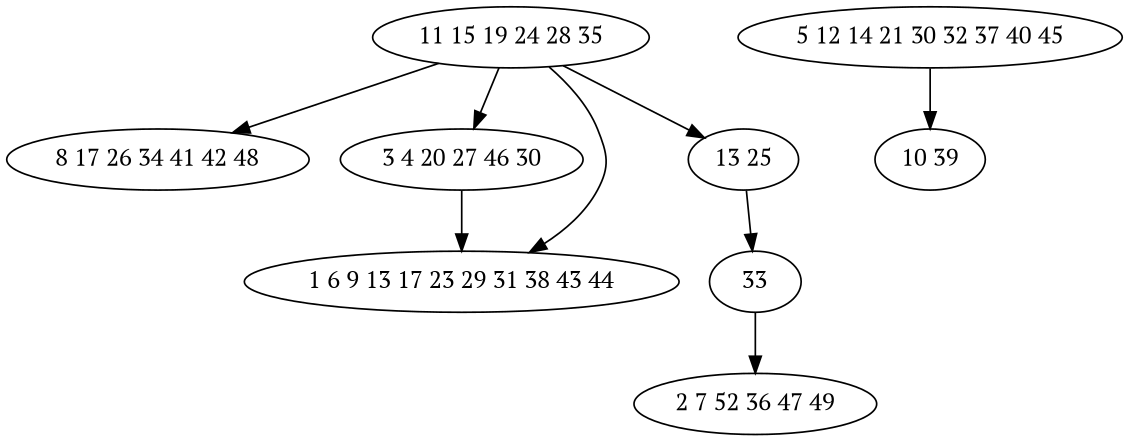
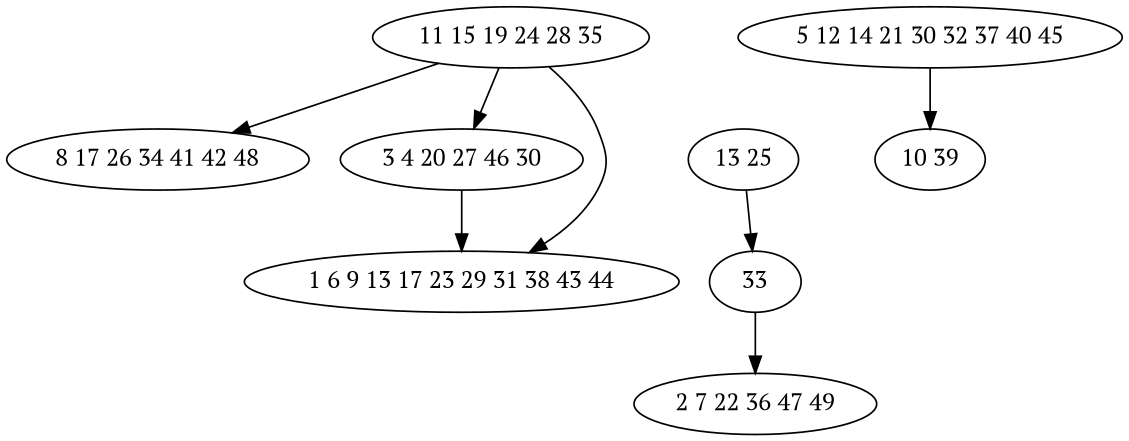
(626, 98) -> none
(755, 404) -> (755, 404)
